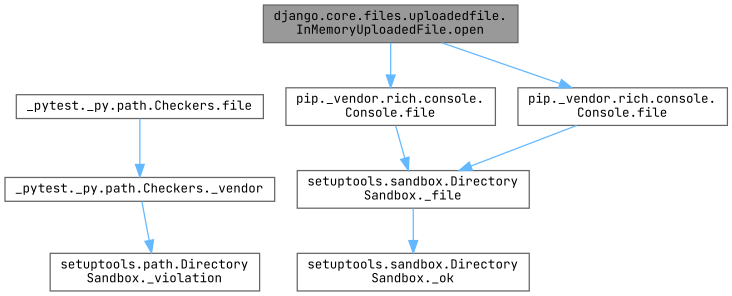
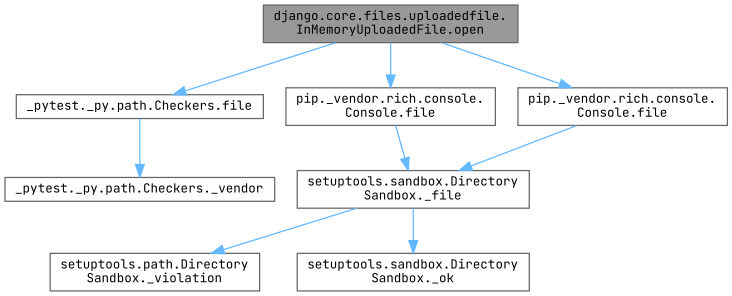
none -> (261, 67)
(146, 221) -> (290, 229)
